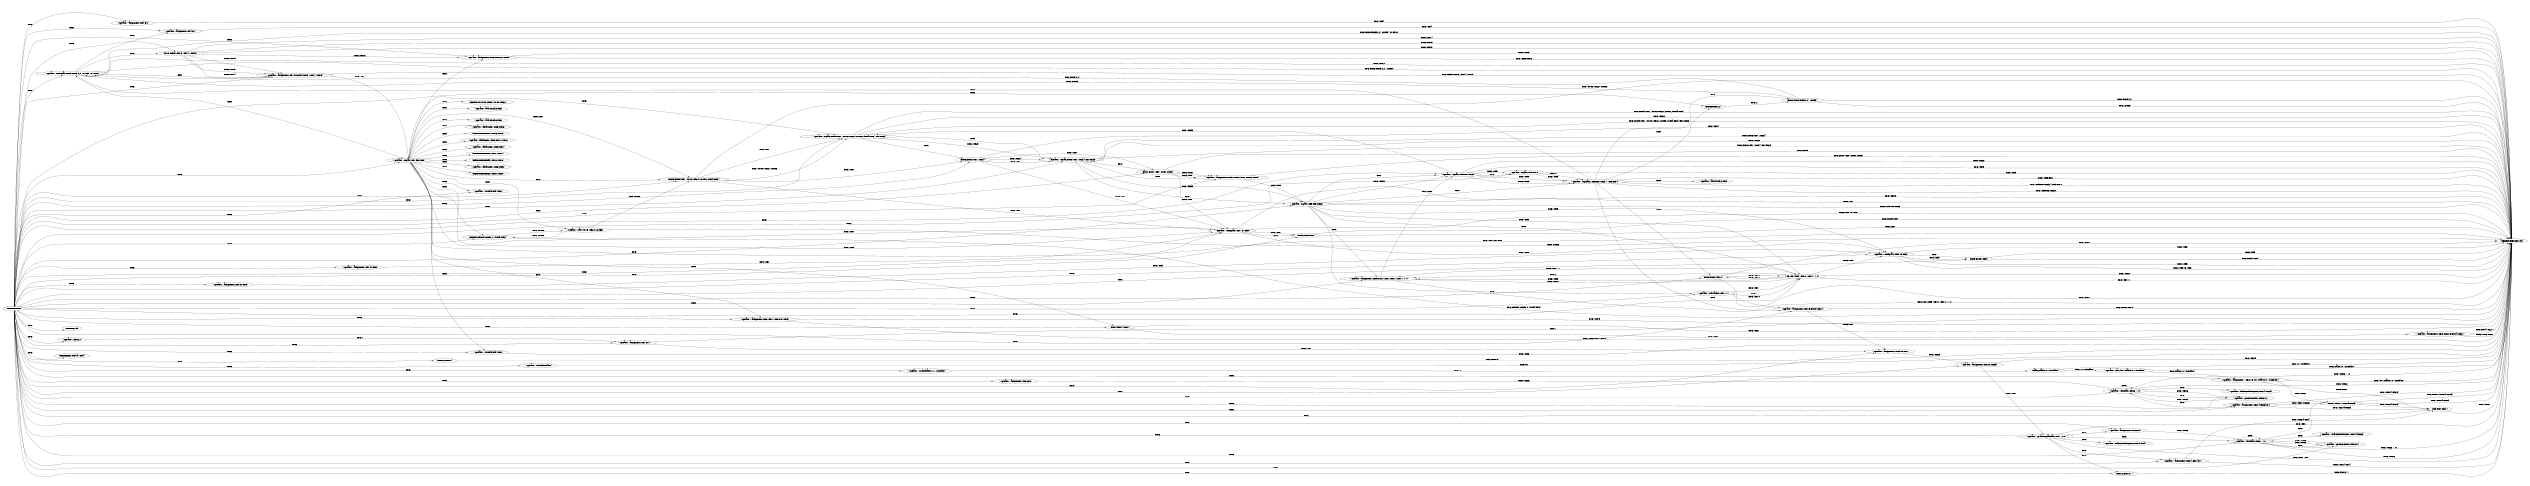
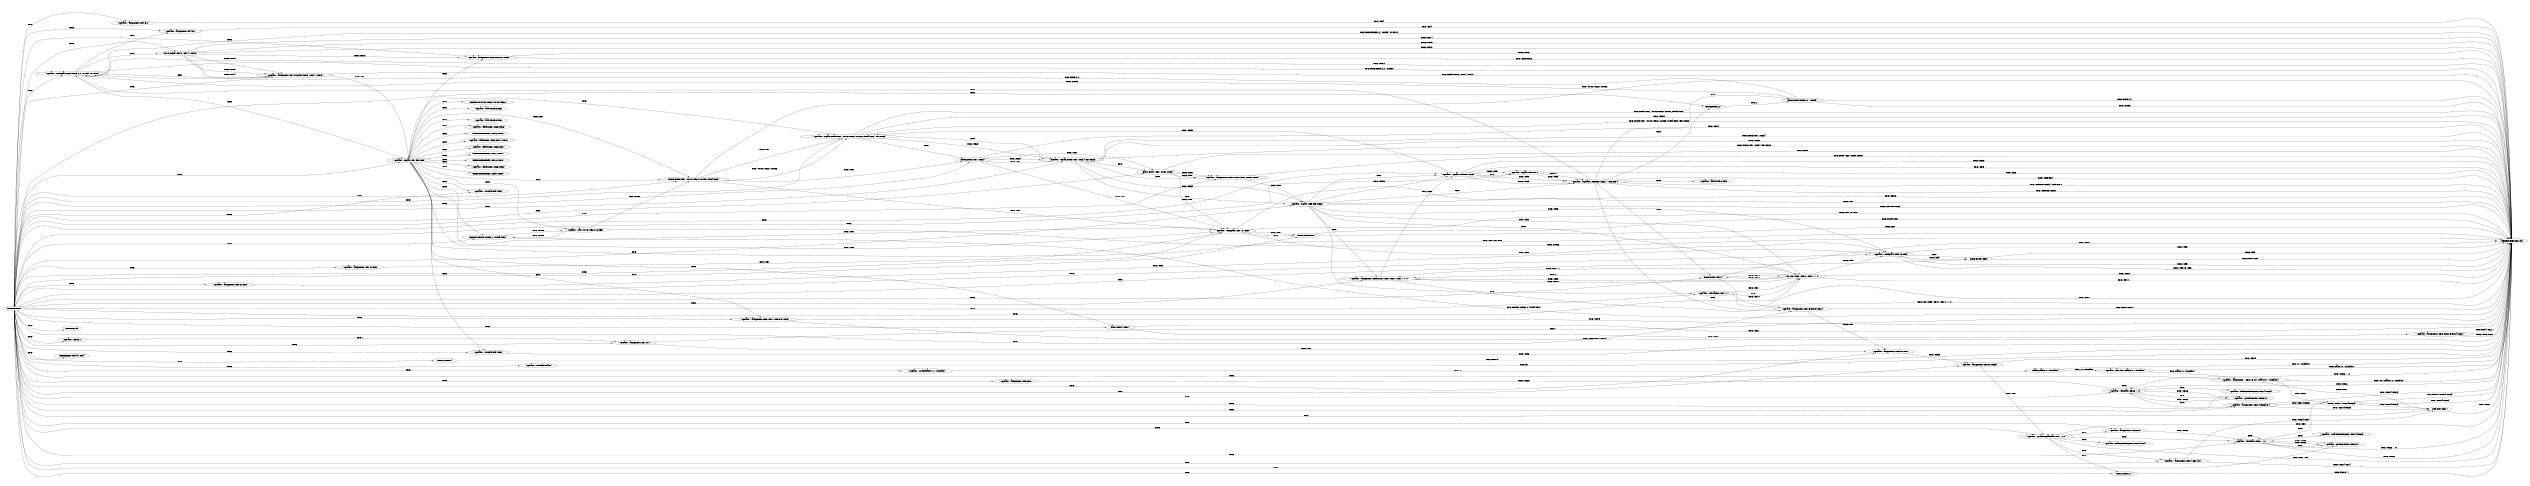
(963, 436) -> (972, 429)
